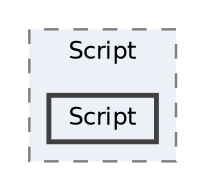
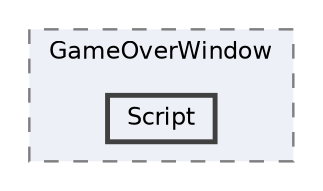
(103, 53) -> (161, 53)
